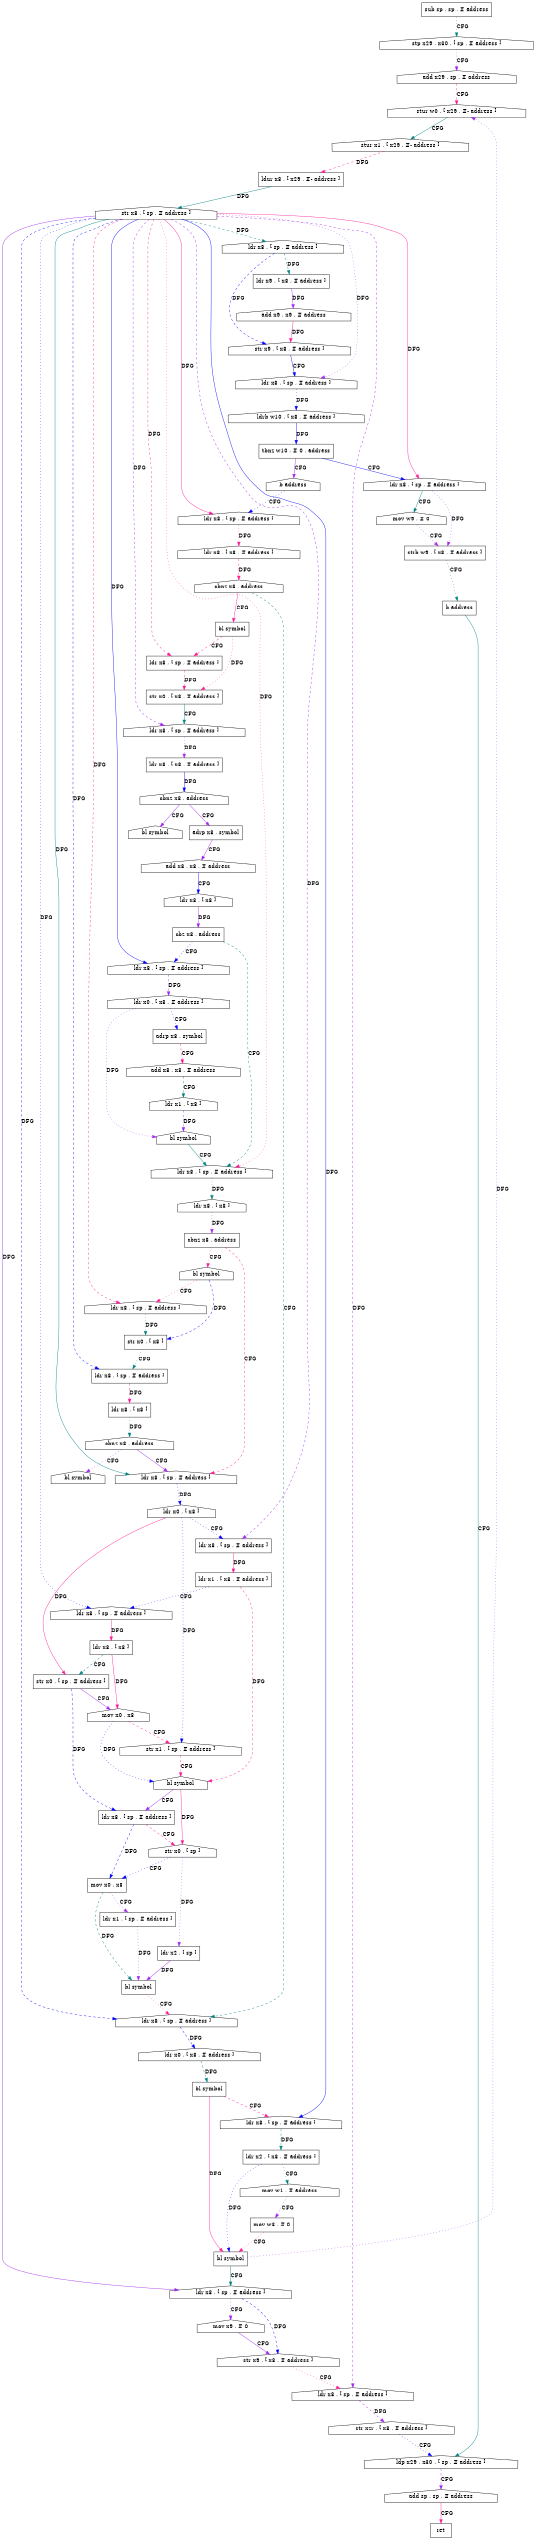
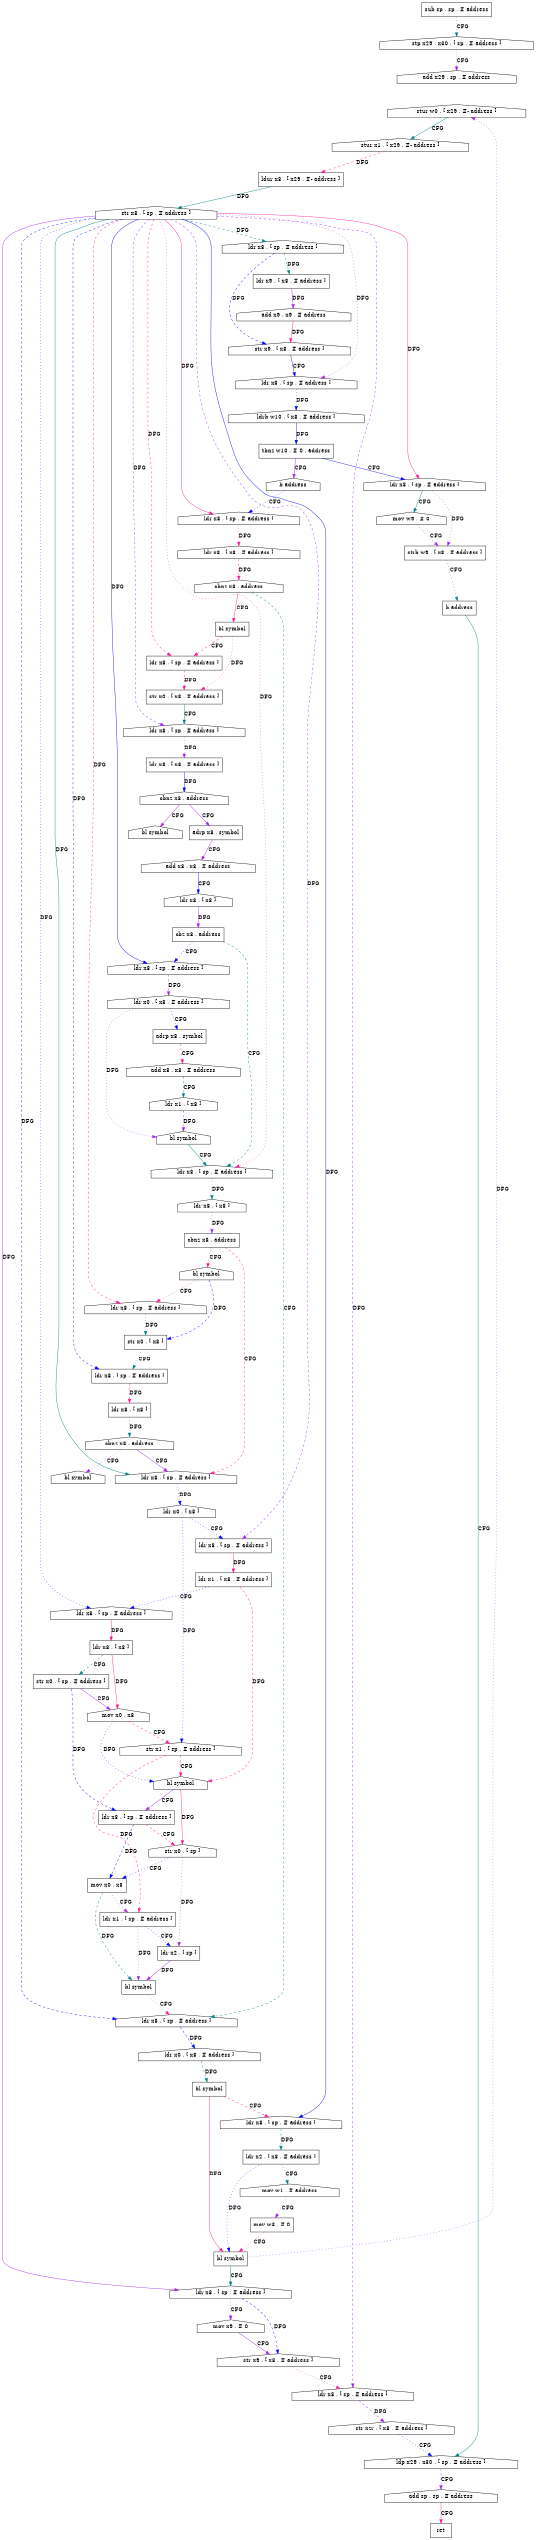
(457, 92) -> none
(72, 1574) -> none
none -> (95, 1824)
none -> (157, 1935)
